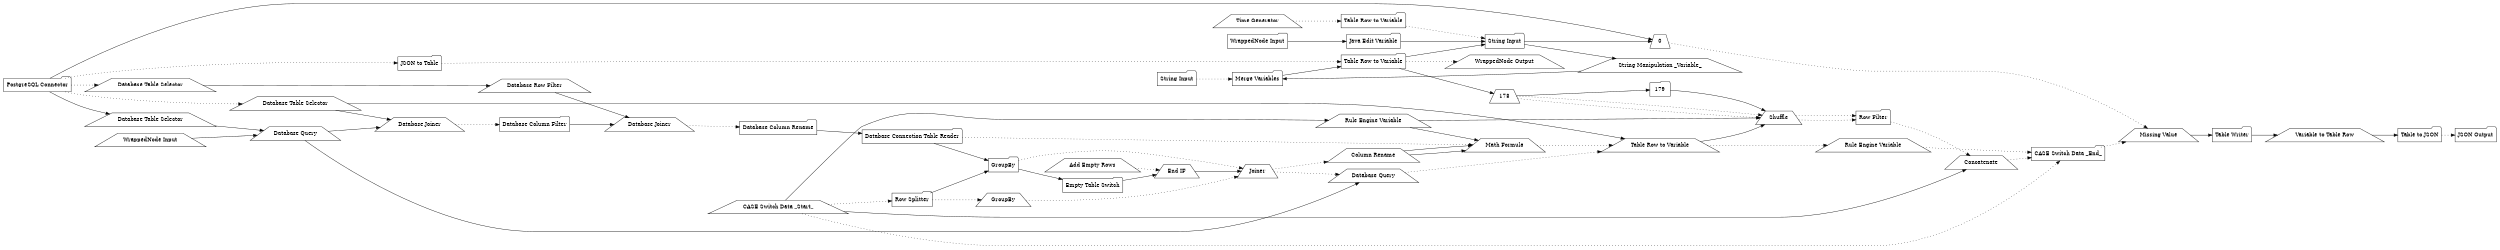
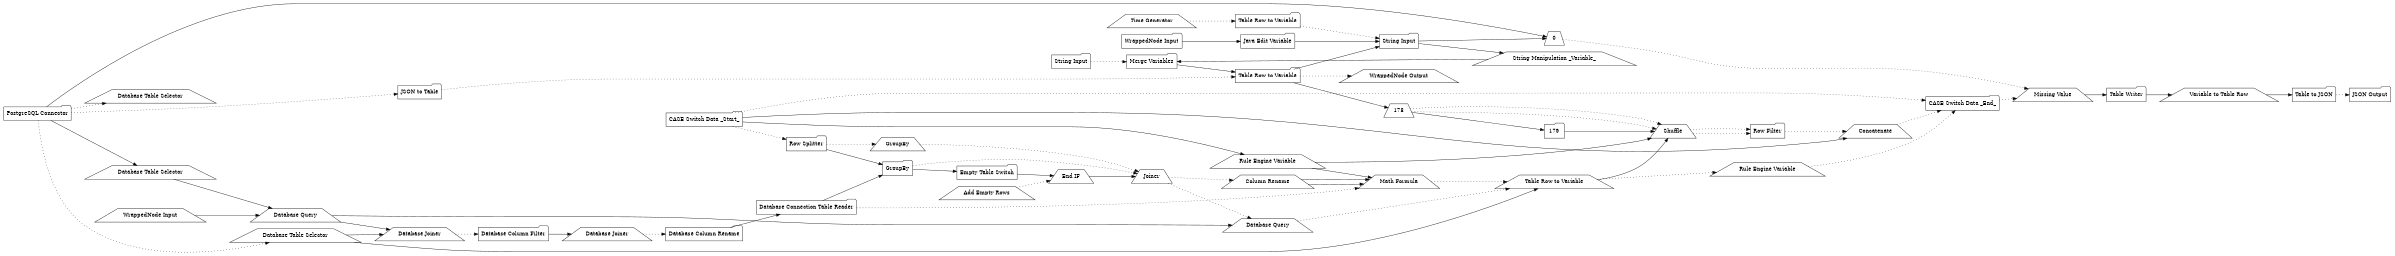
(535, 86) -> none
(778, 207) -> (704, 120)
